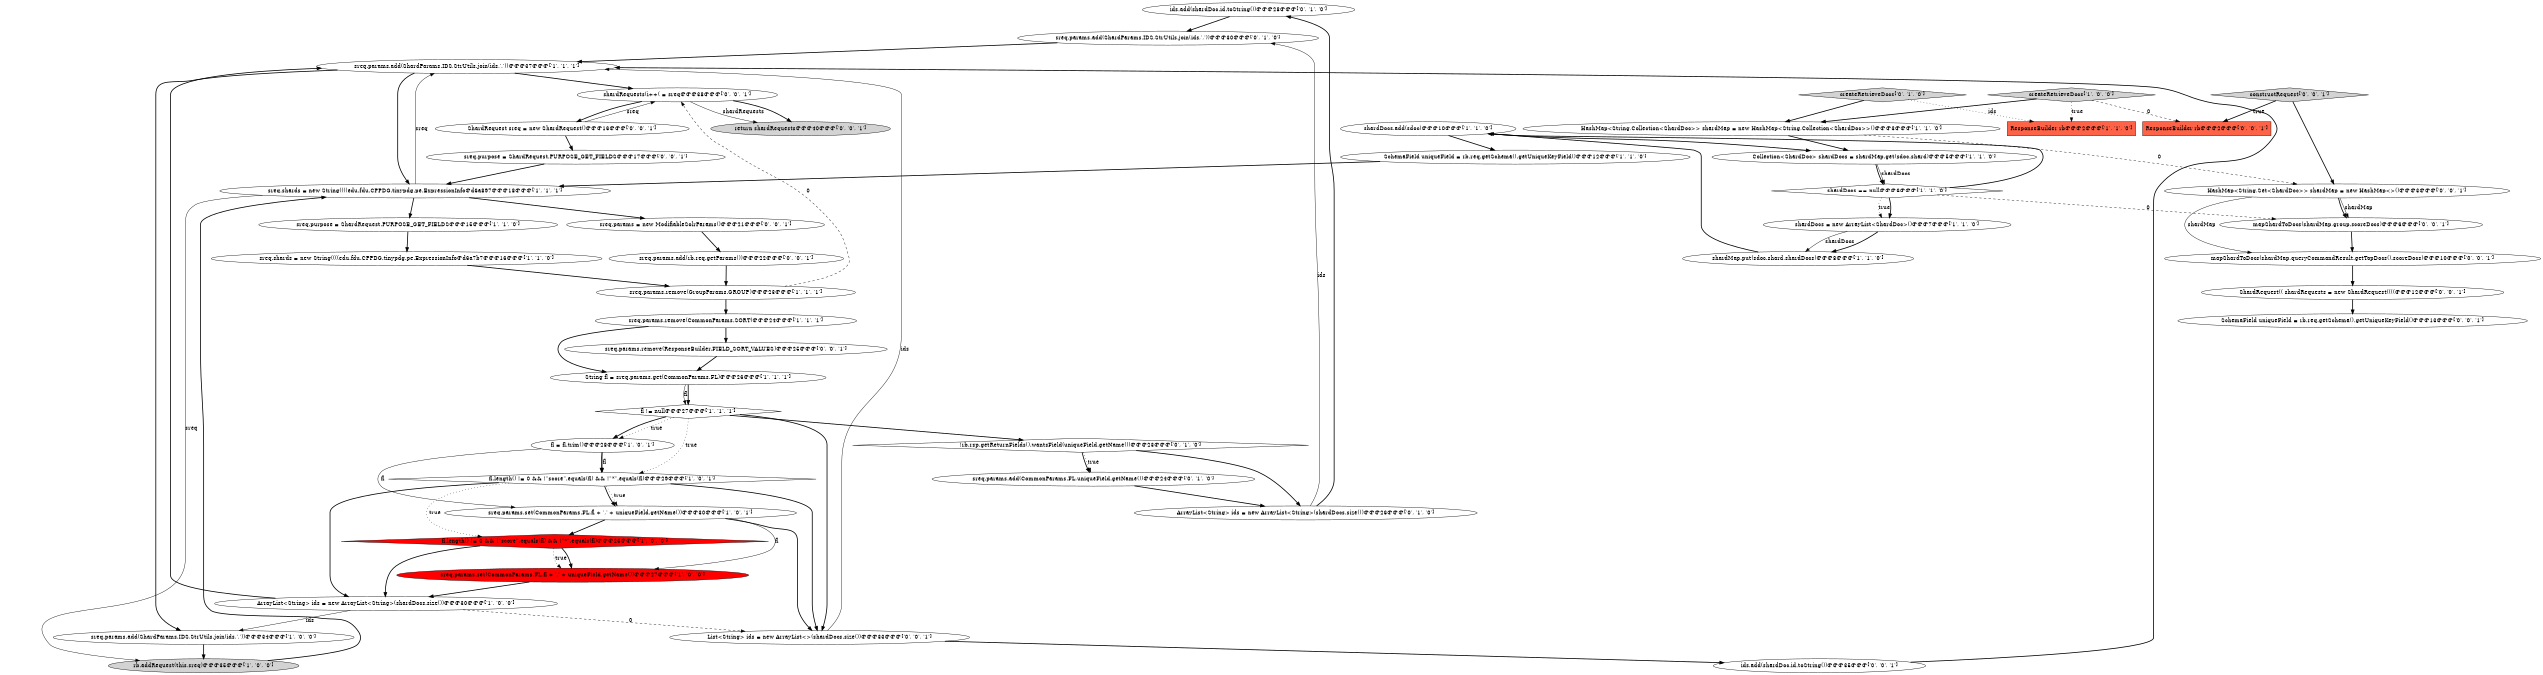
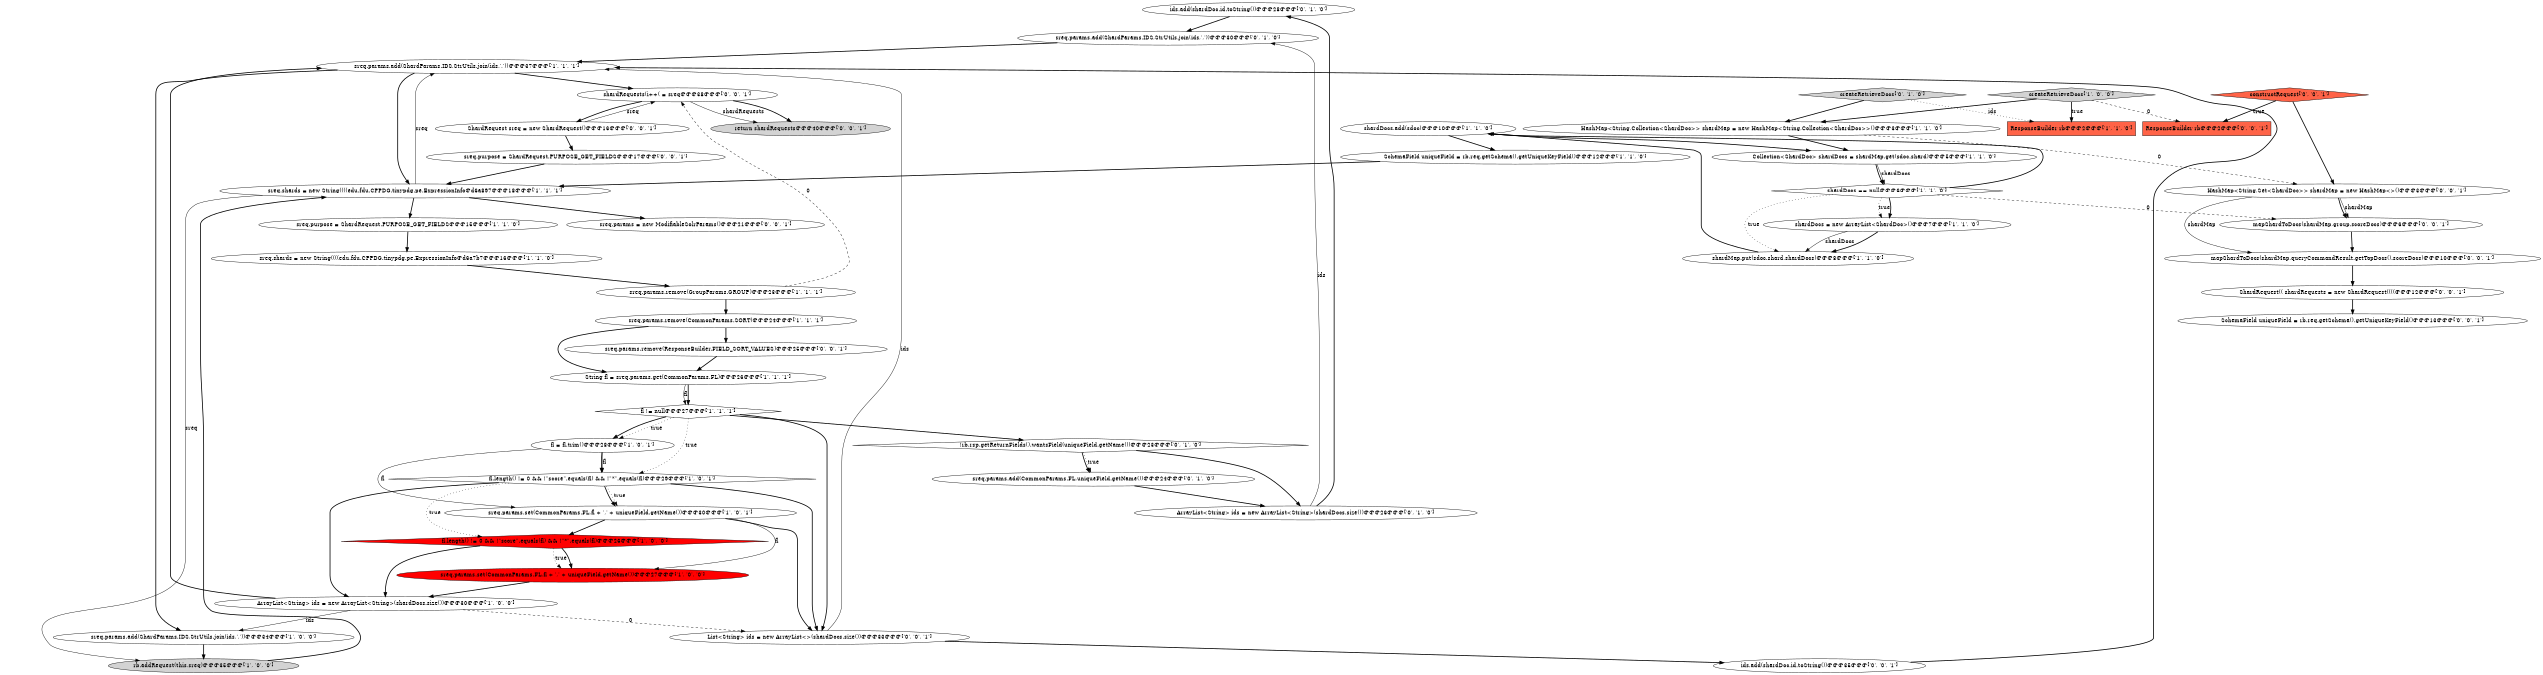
(2290, 95) -> (2290, 95)
(2071, 110) -> (2071, 110)
none -> (1765, 208)
(726, 259) -> none
